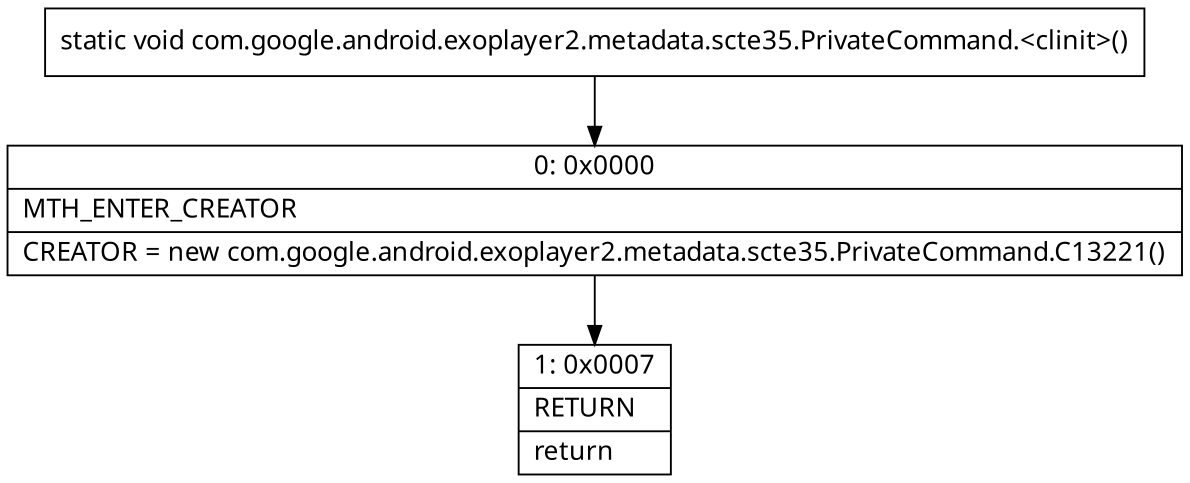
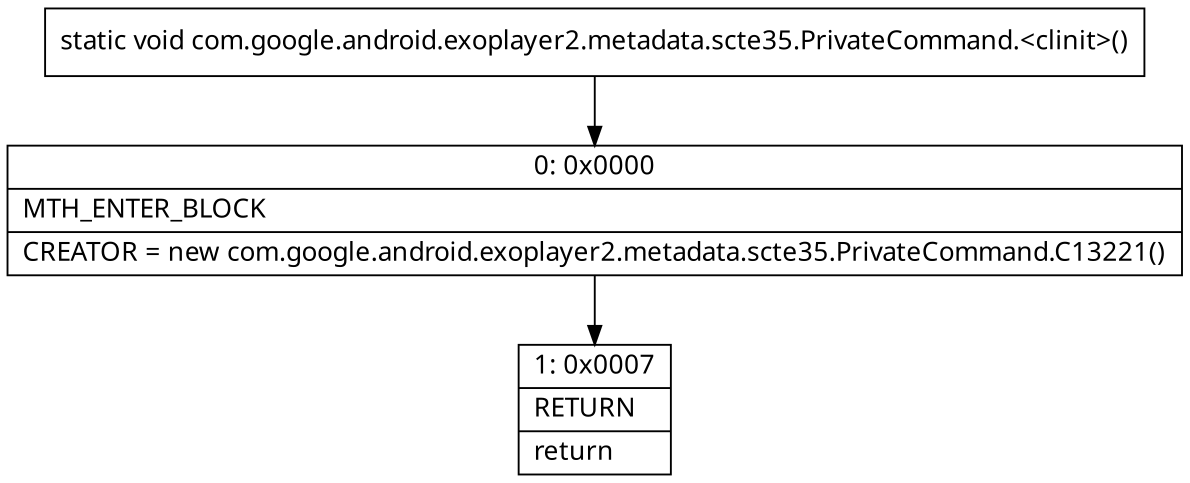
(161, 210) -> (145, 210)
